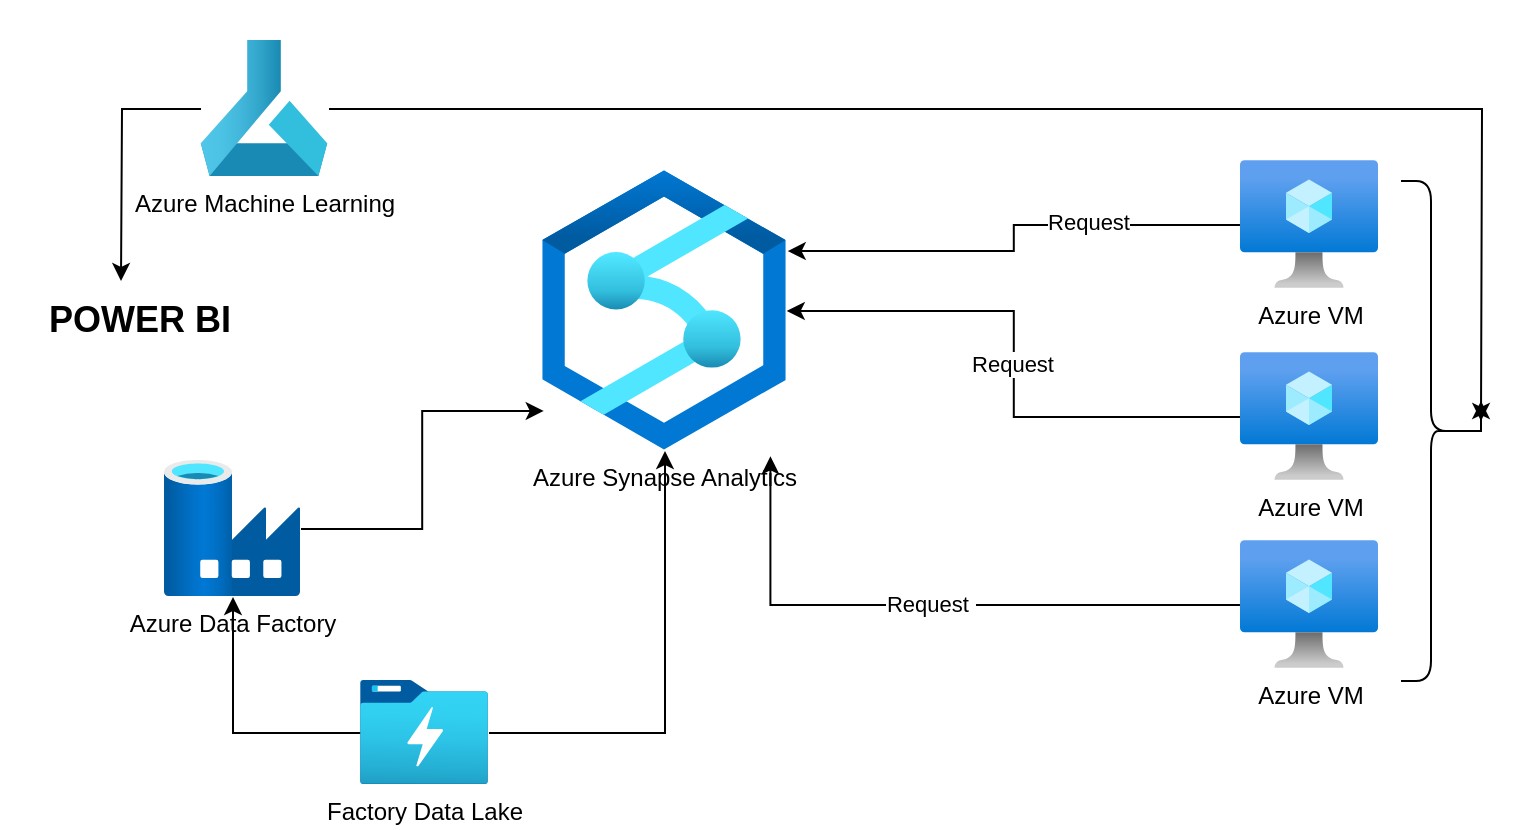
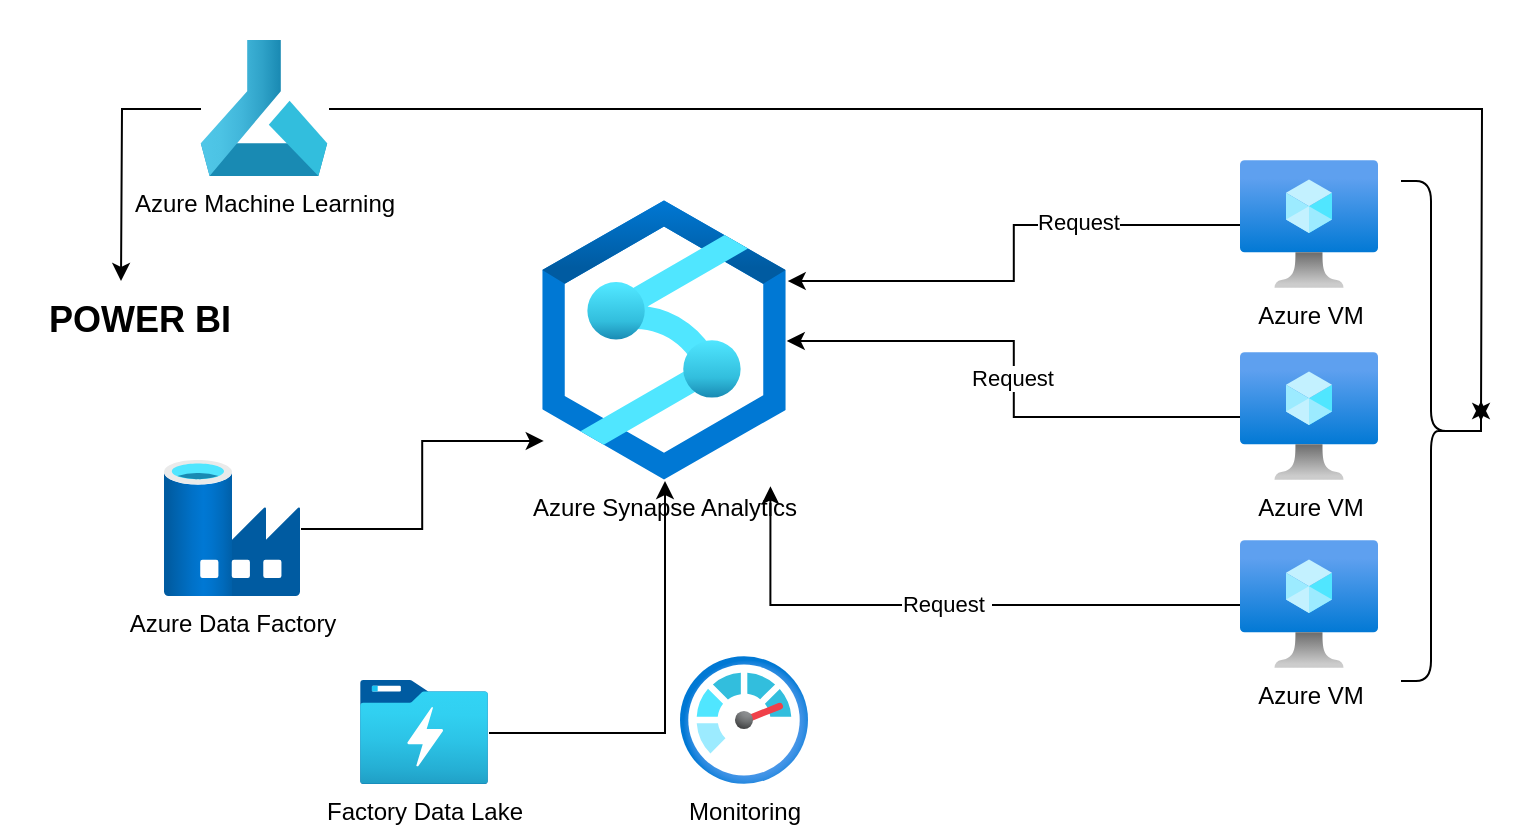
(665, 311) -> (665, 341)
none -> (745, 721)
(245, 733) -> none
